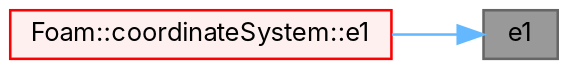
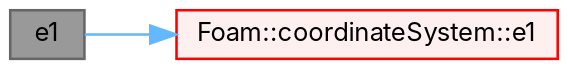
(425, 35) -> (117, 35)
